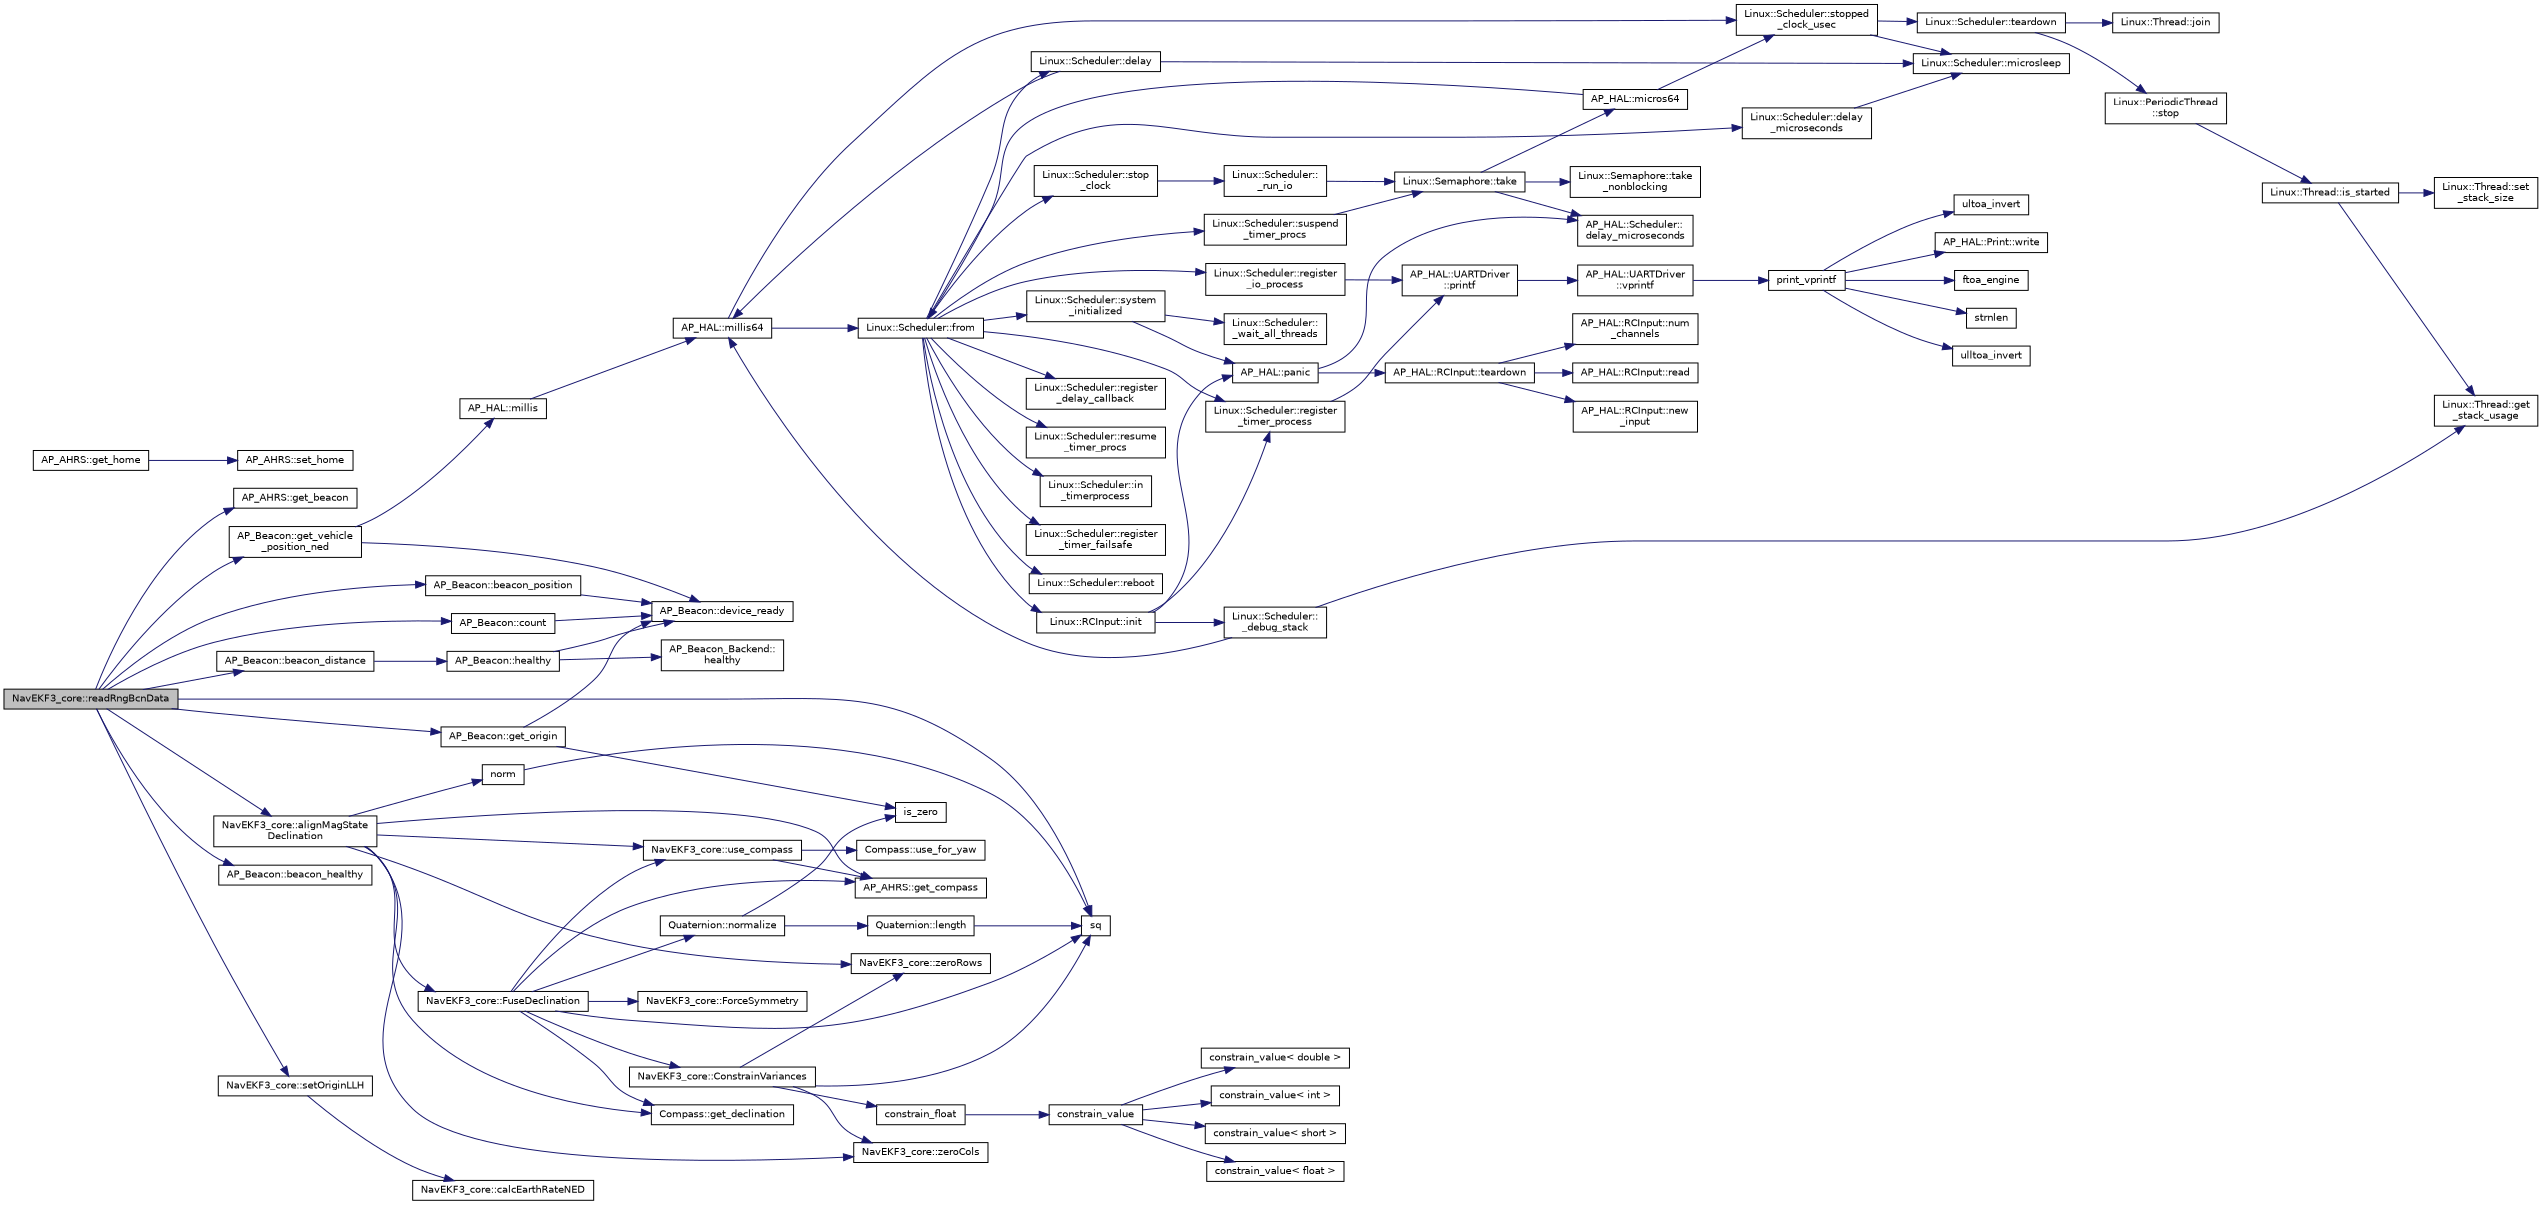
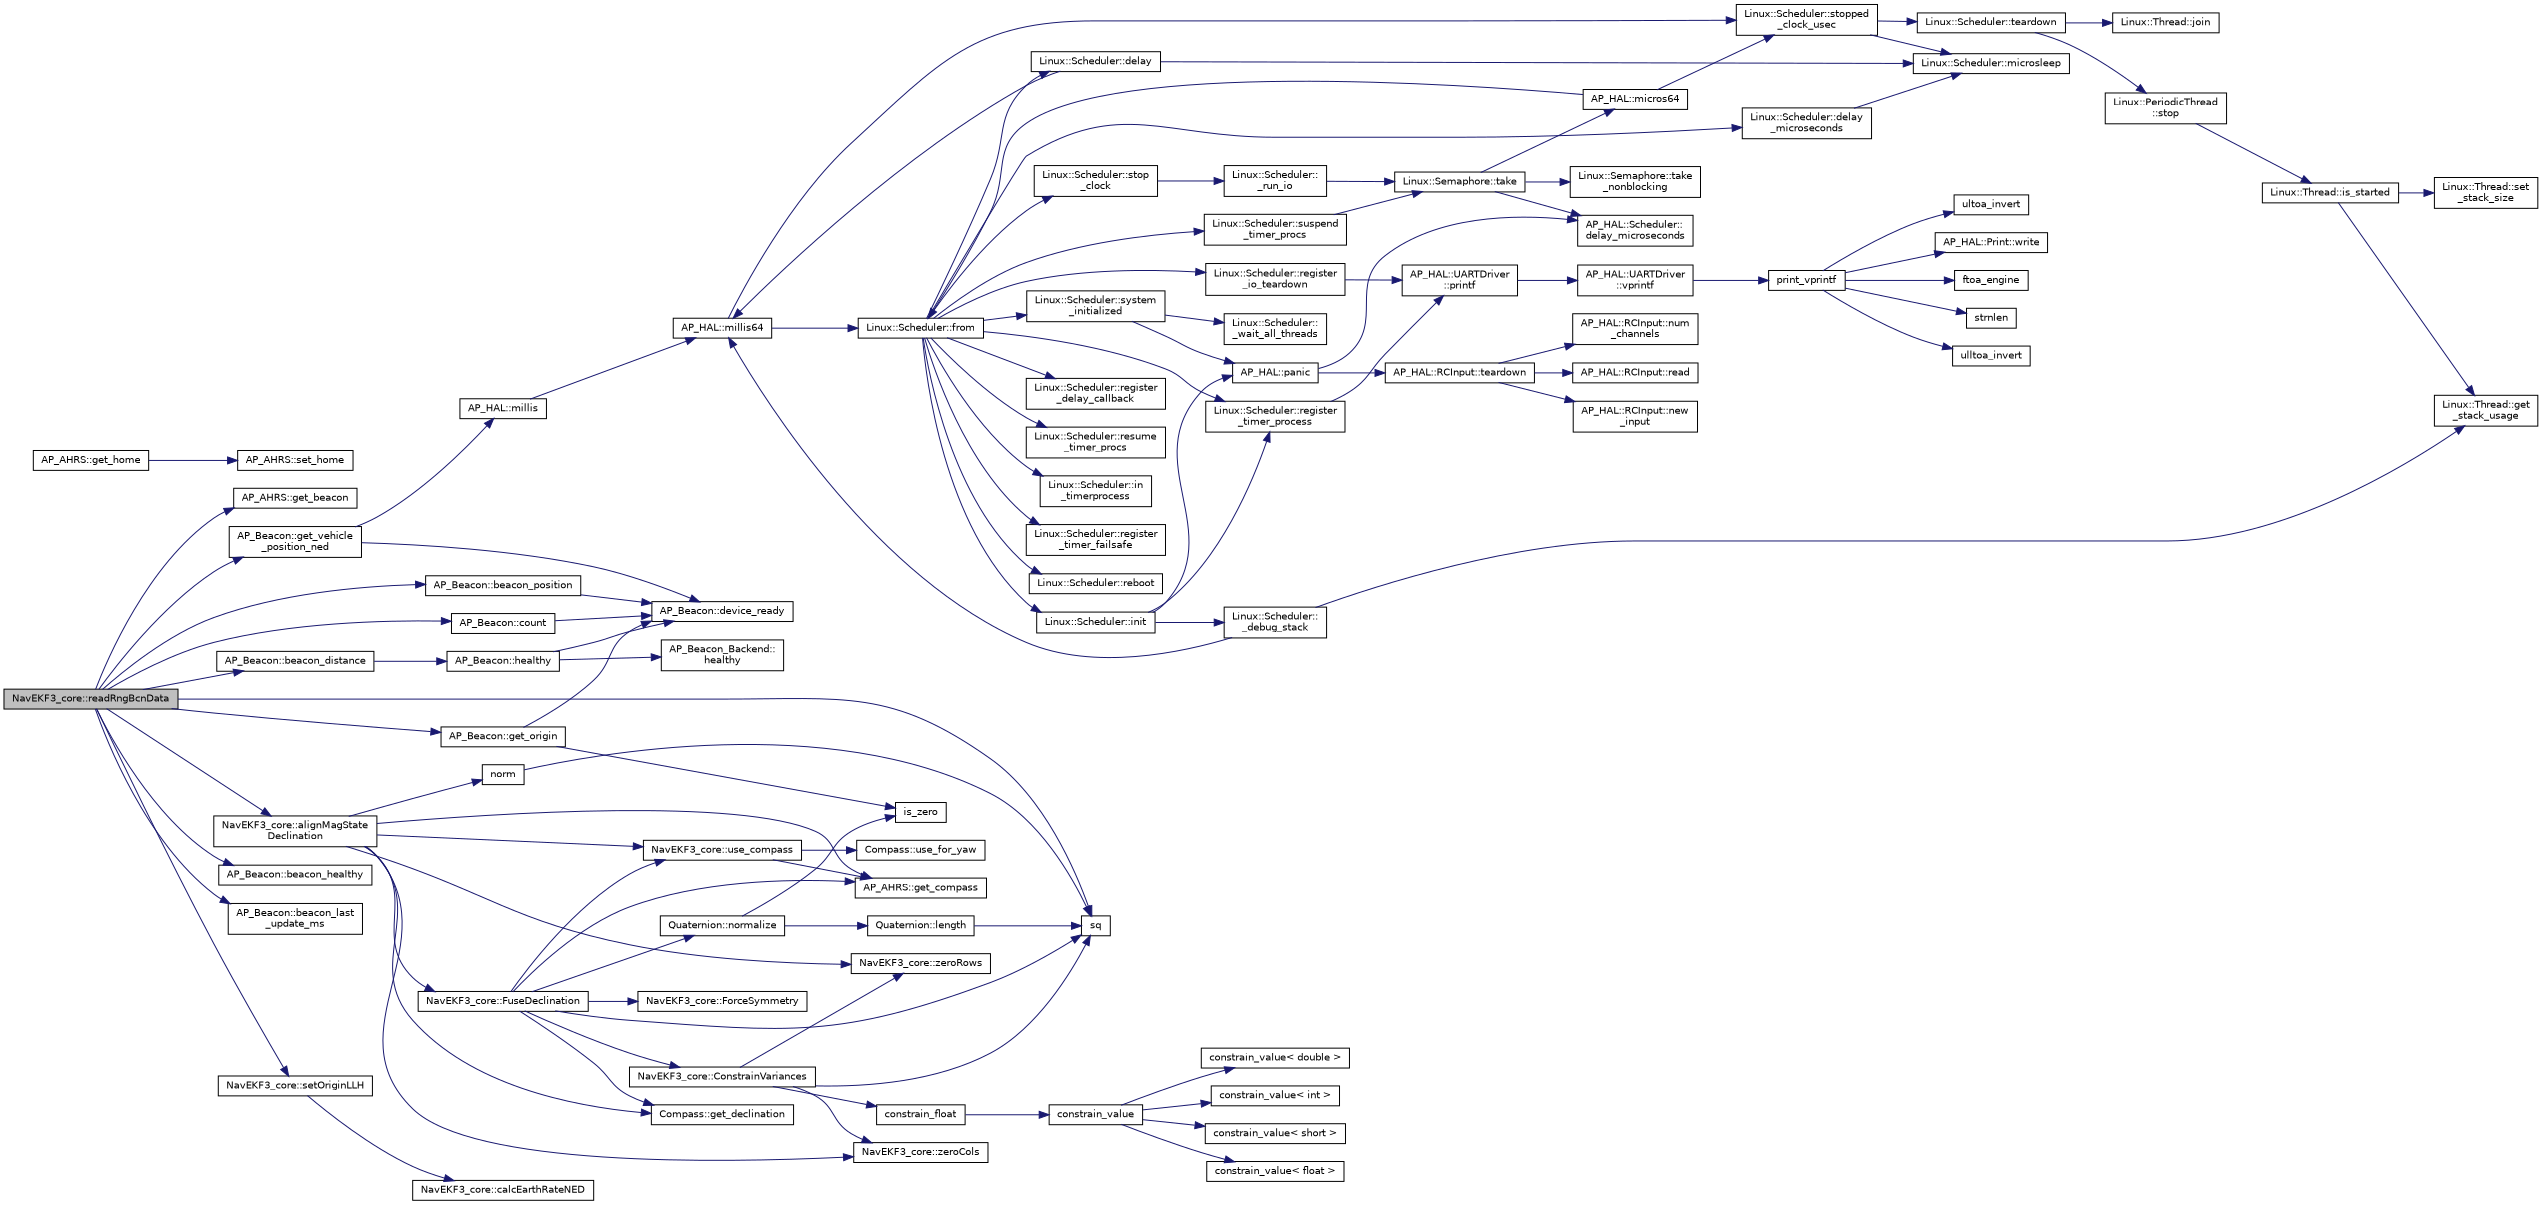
(1275, 279) -> (1275, 279)
(1096, 623) -> (1096, 623)
none -> (295, 919)
